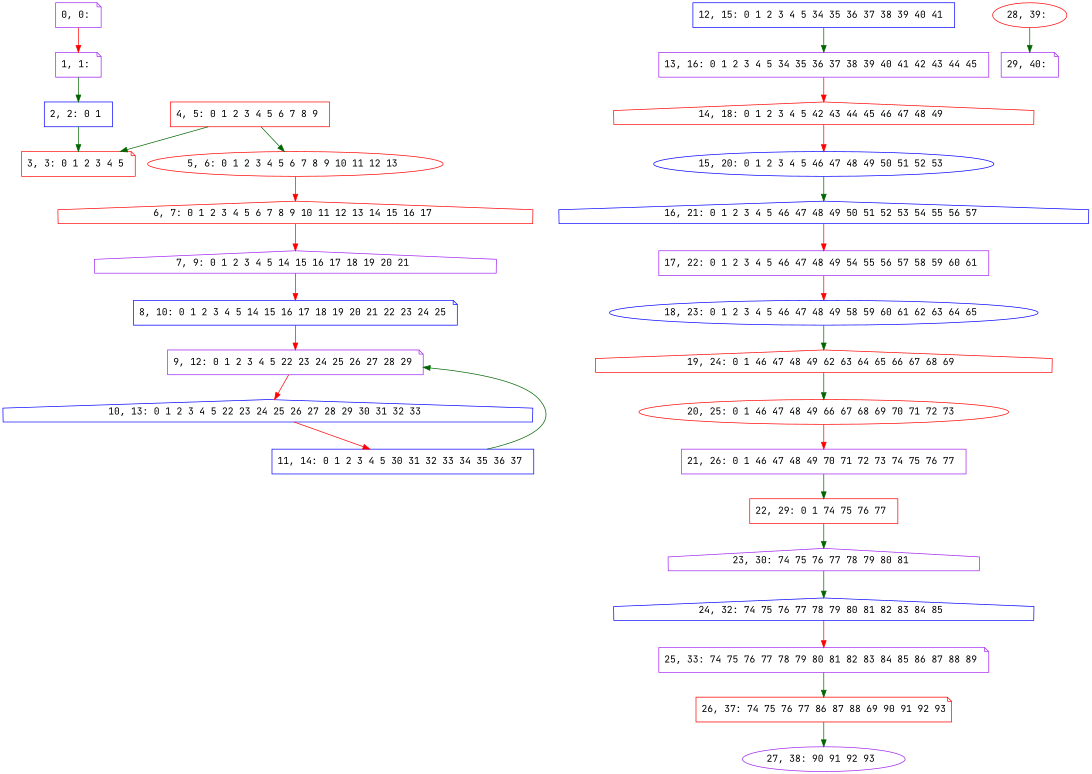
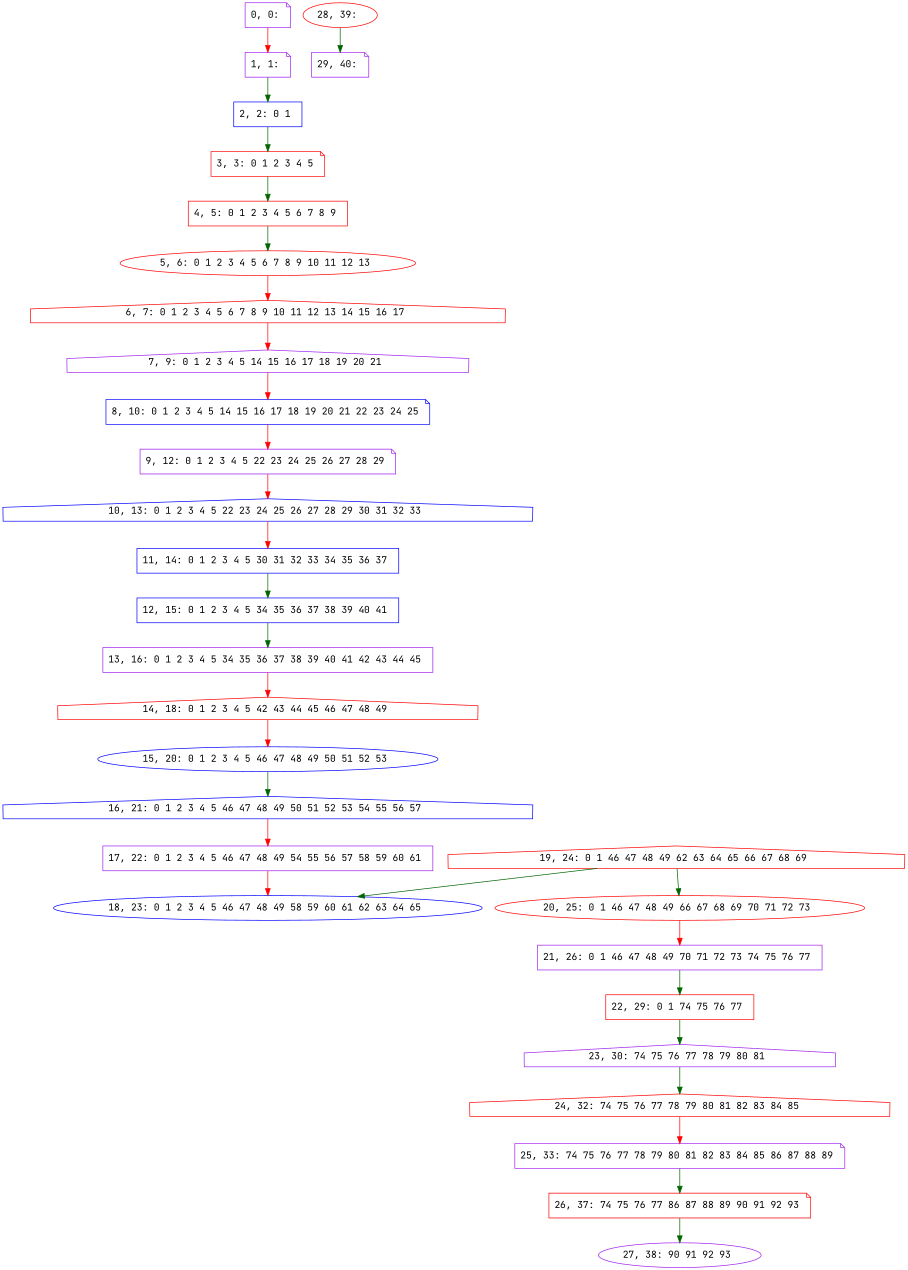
(168, 138) -> (268, 185)
(824, 334) -> (481, 882)
(529, 391) -> (268, 582)
(824, 610) -> (680, 1106)
(824, 710) -> (680, 1206)
